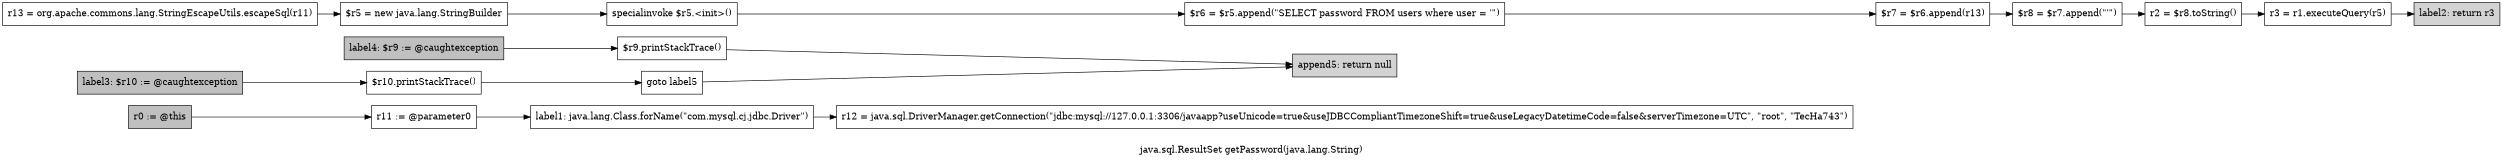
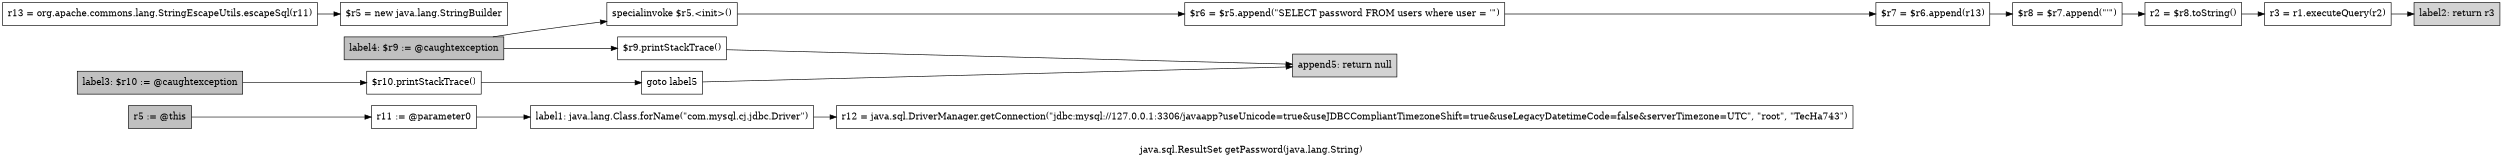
(554, 14) -> (547, 29)
(2328, 14) -> (2328, 14)
(160, 117) -> (160, 117)
